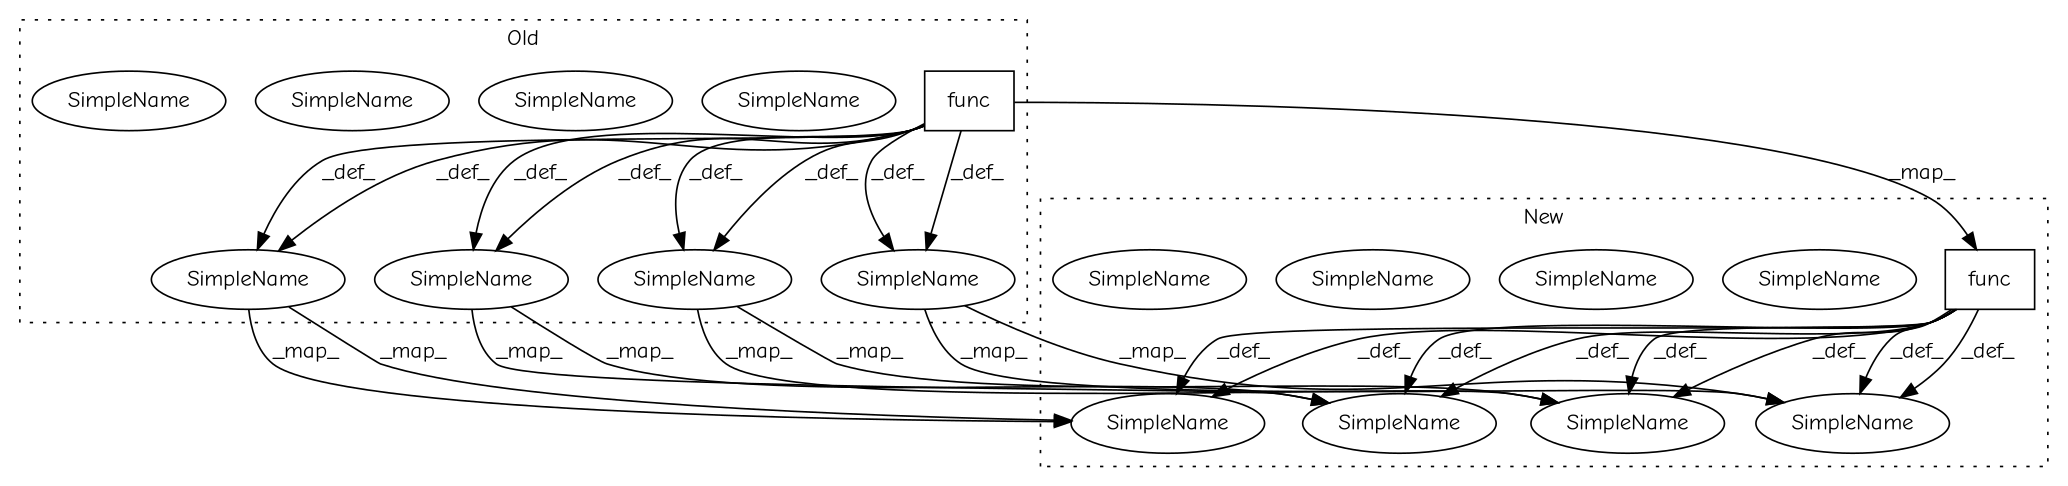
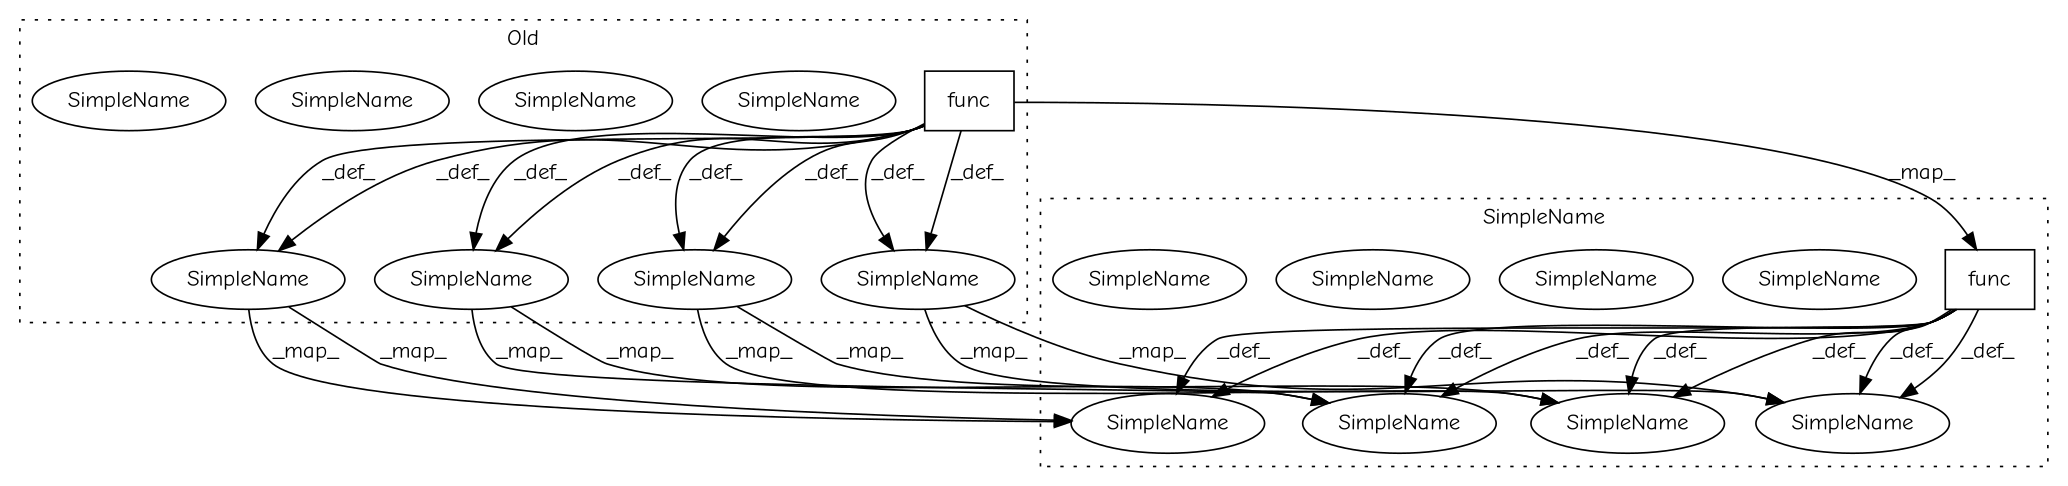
(1544, 218) -> (1544, 218)
